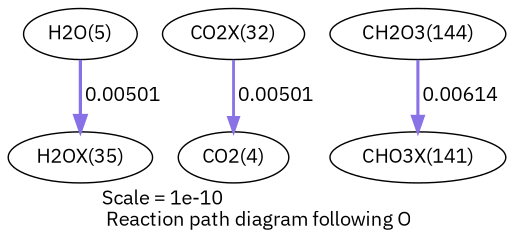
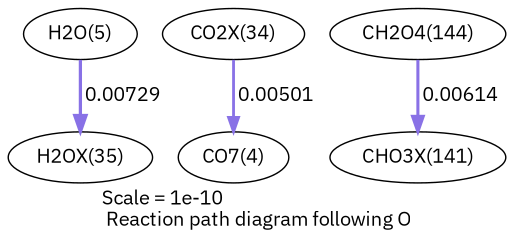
(234, 34) -> (234, 34)
(418, 34) -> (418, 34)
(121, 96) -> (121, 96)
(234, 157) -> (234, 157)
